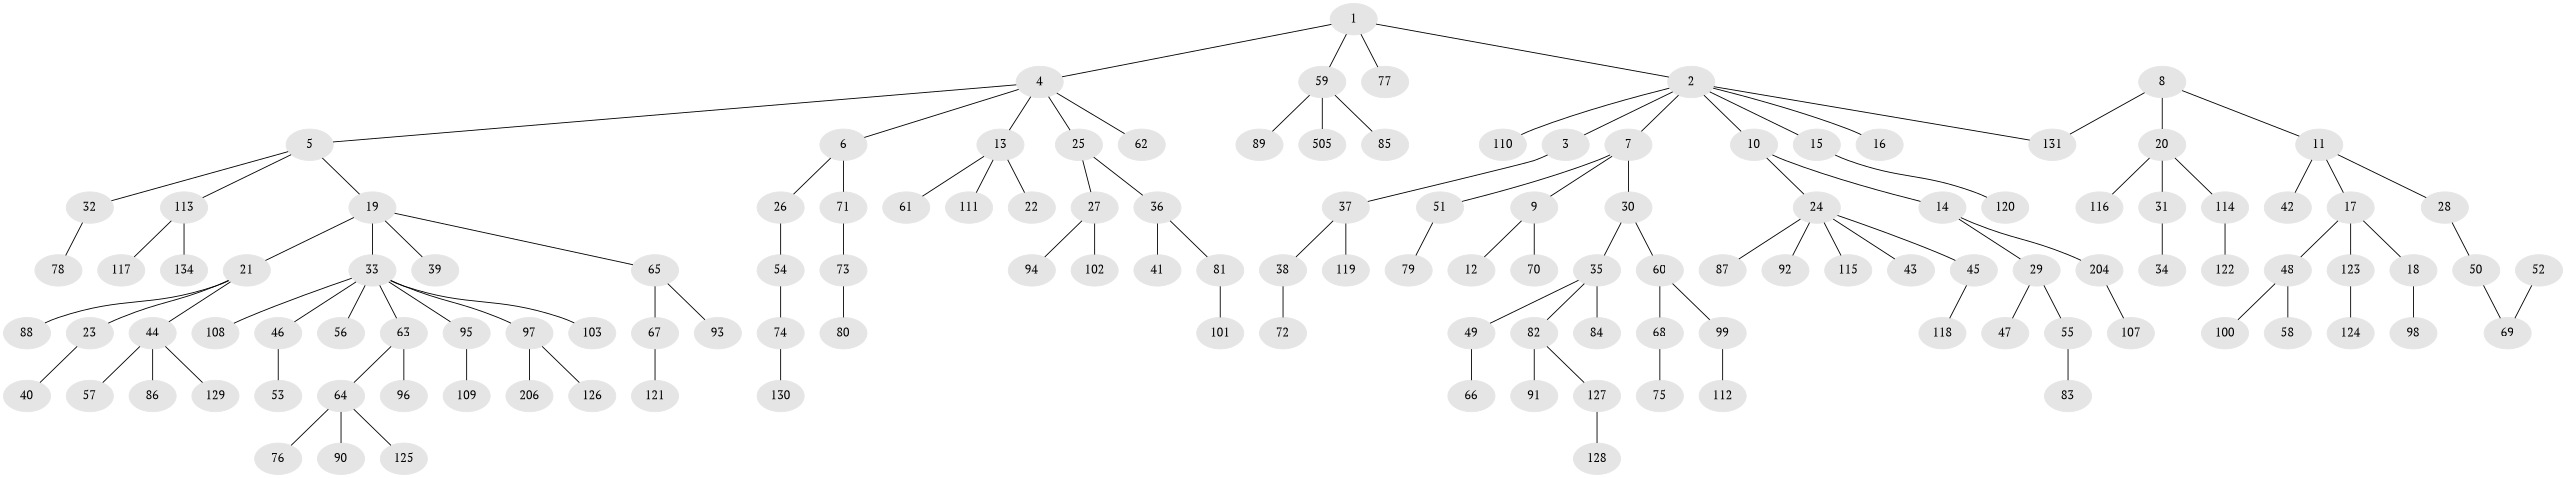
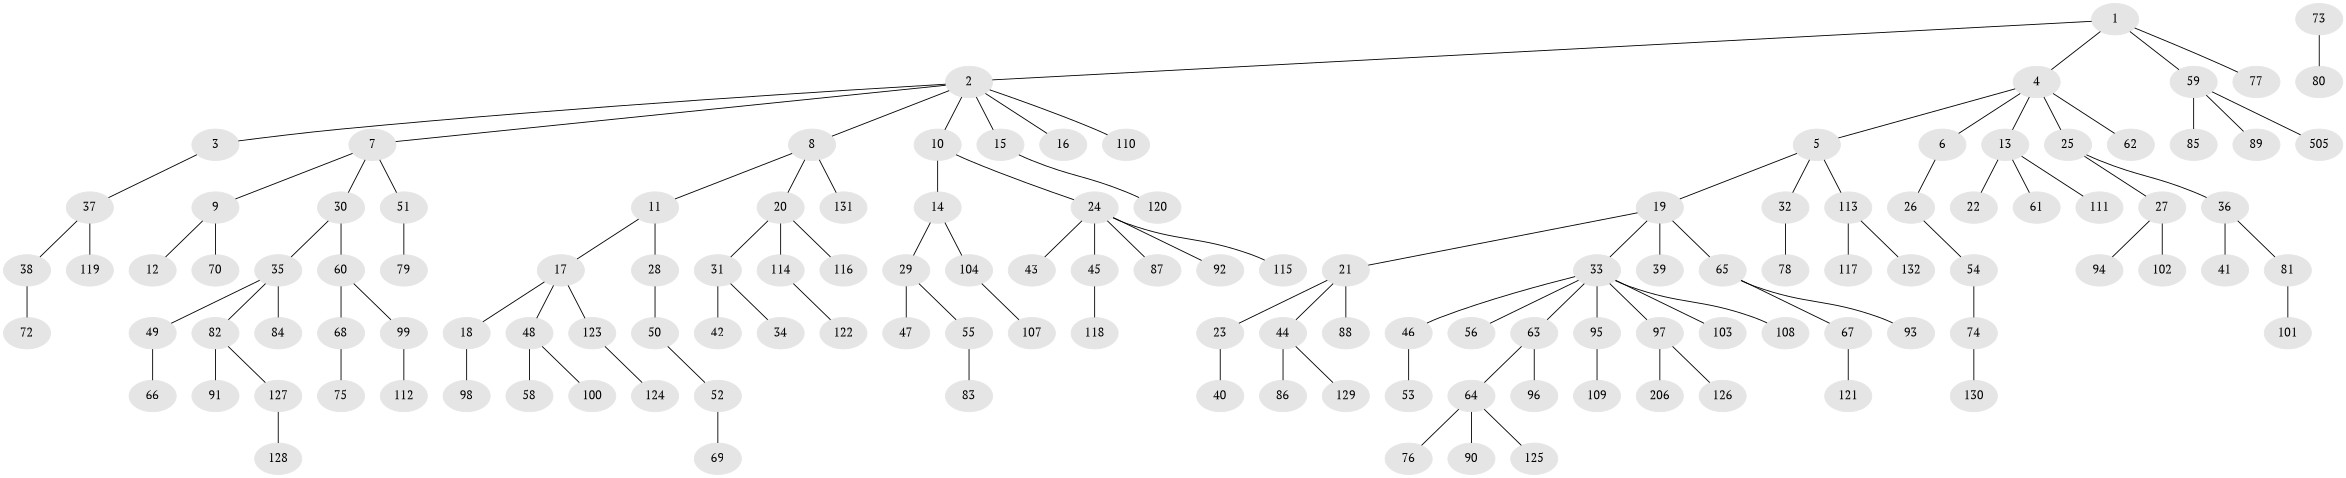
(1872, 113) -> (891, 113)
(2304, 176) -> (718, 302)
(843, 208) -> none
(184, 270) -> (1911, 270)
(2099, 270) -> (969, 270)
(2492, 302) -> (686, 364)
(90, 396) -> none
